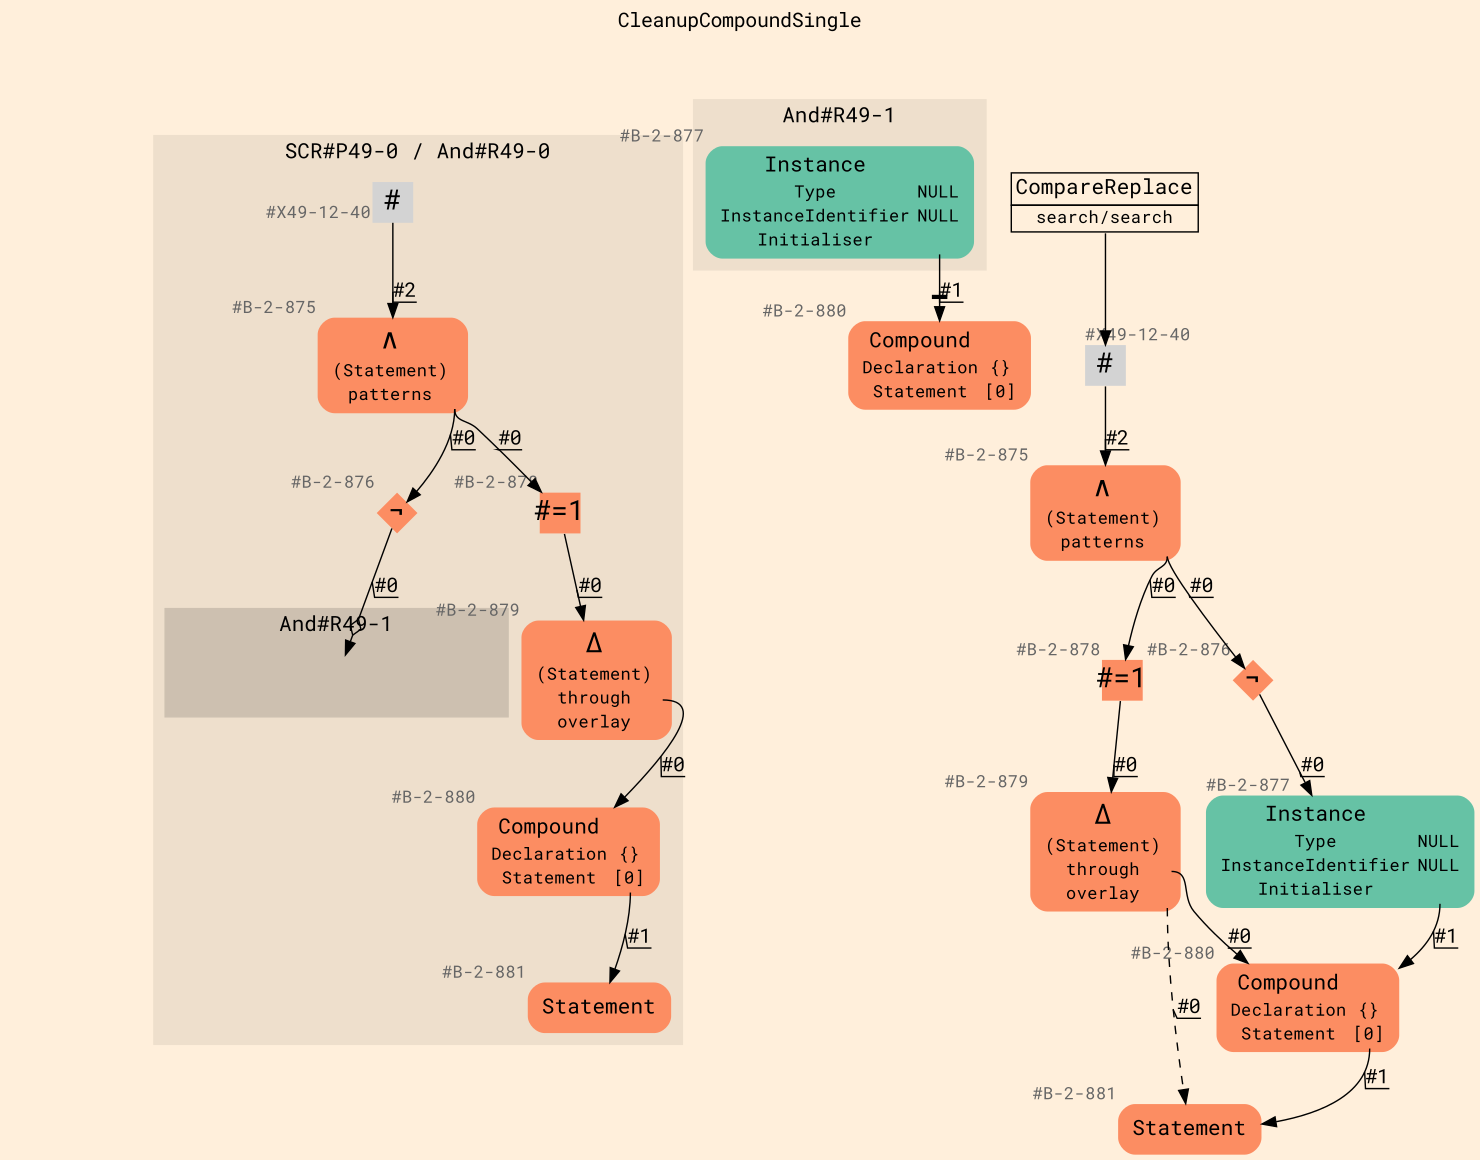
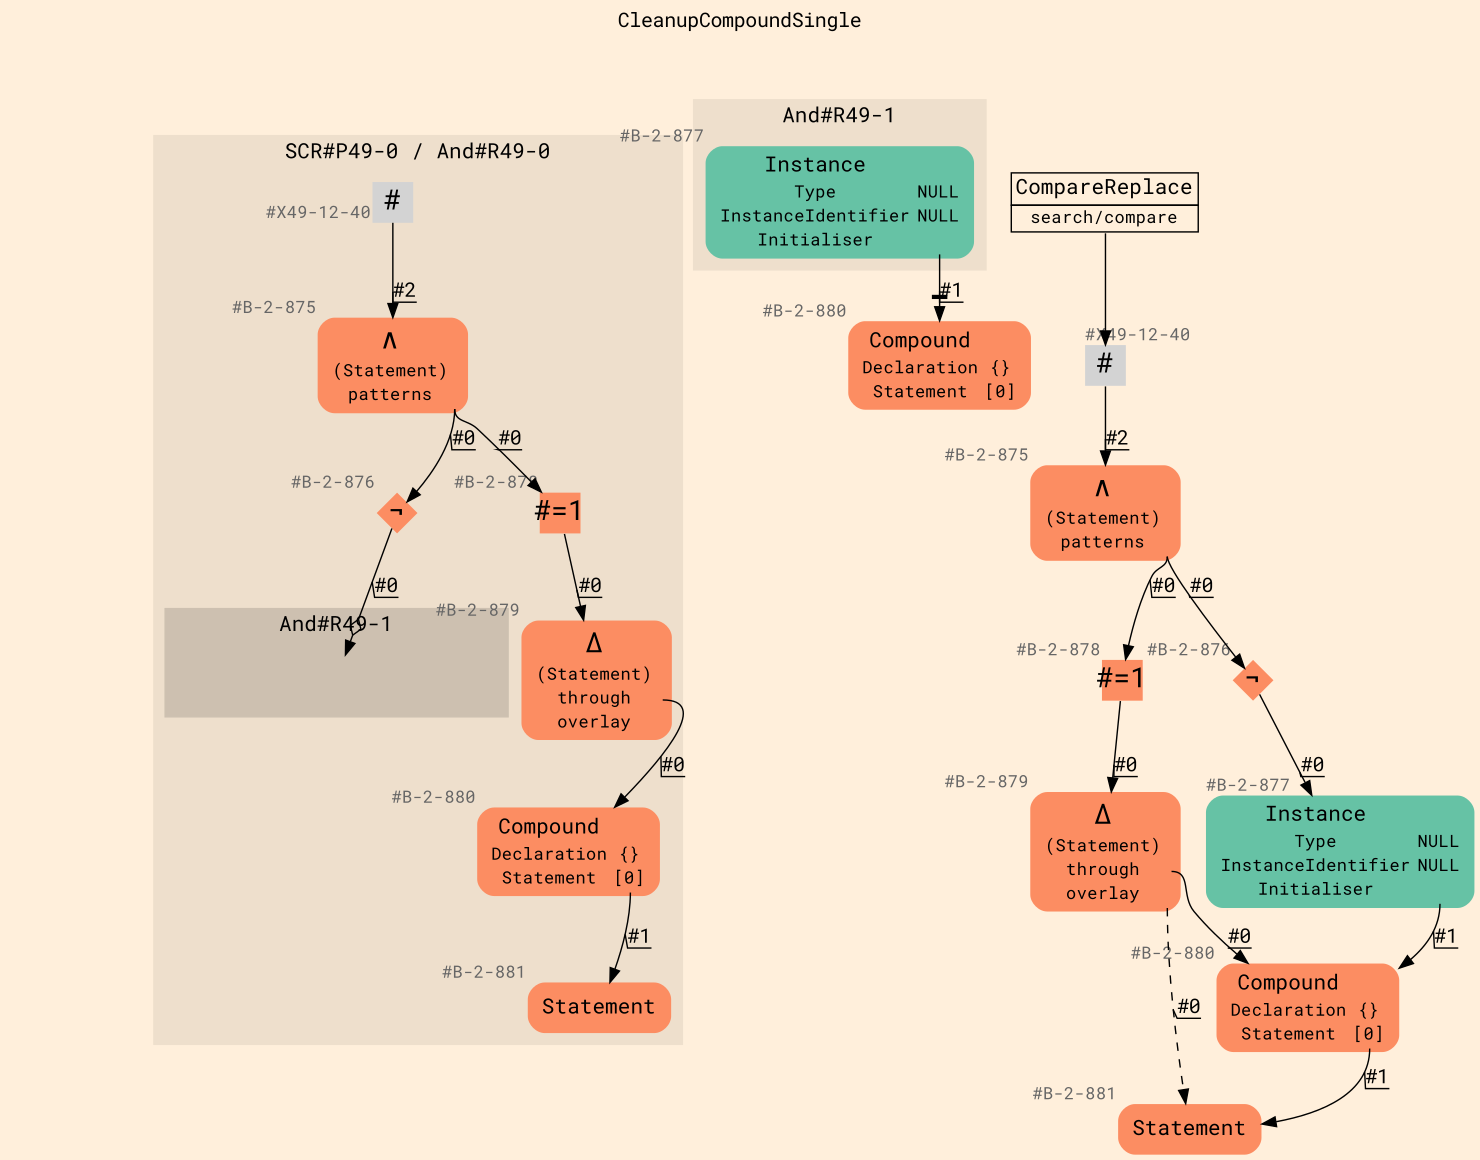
(1105, 218) -> (1105, 218)
